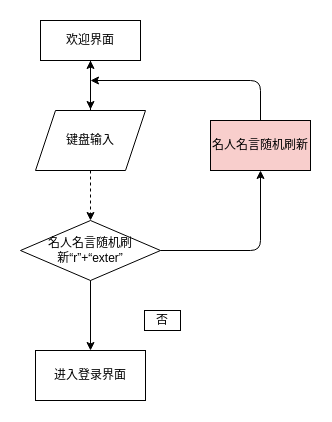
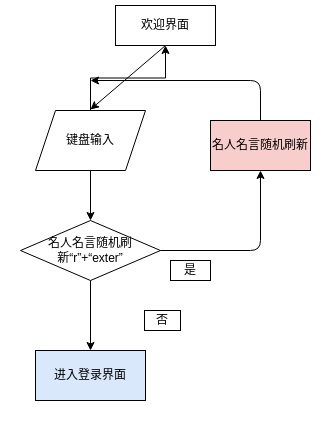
(91, 41) -> (166, 26)
(91, 193) -> (91, 193)
none -> (191, 271)
(91, 376) -> (91, 376)
